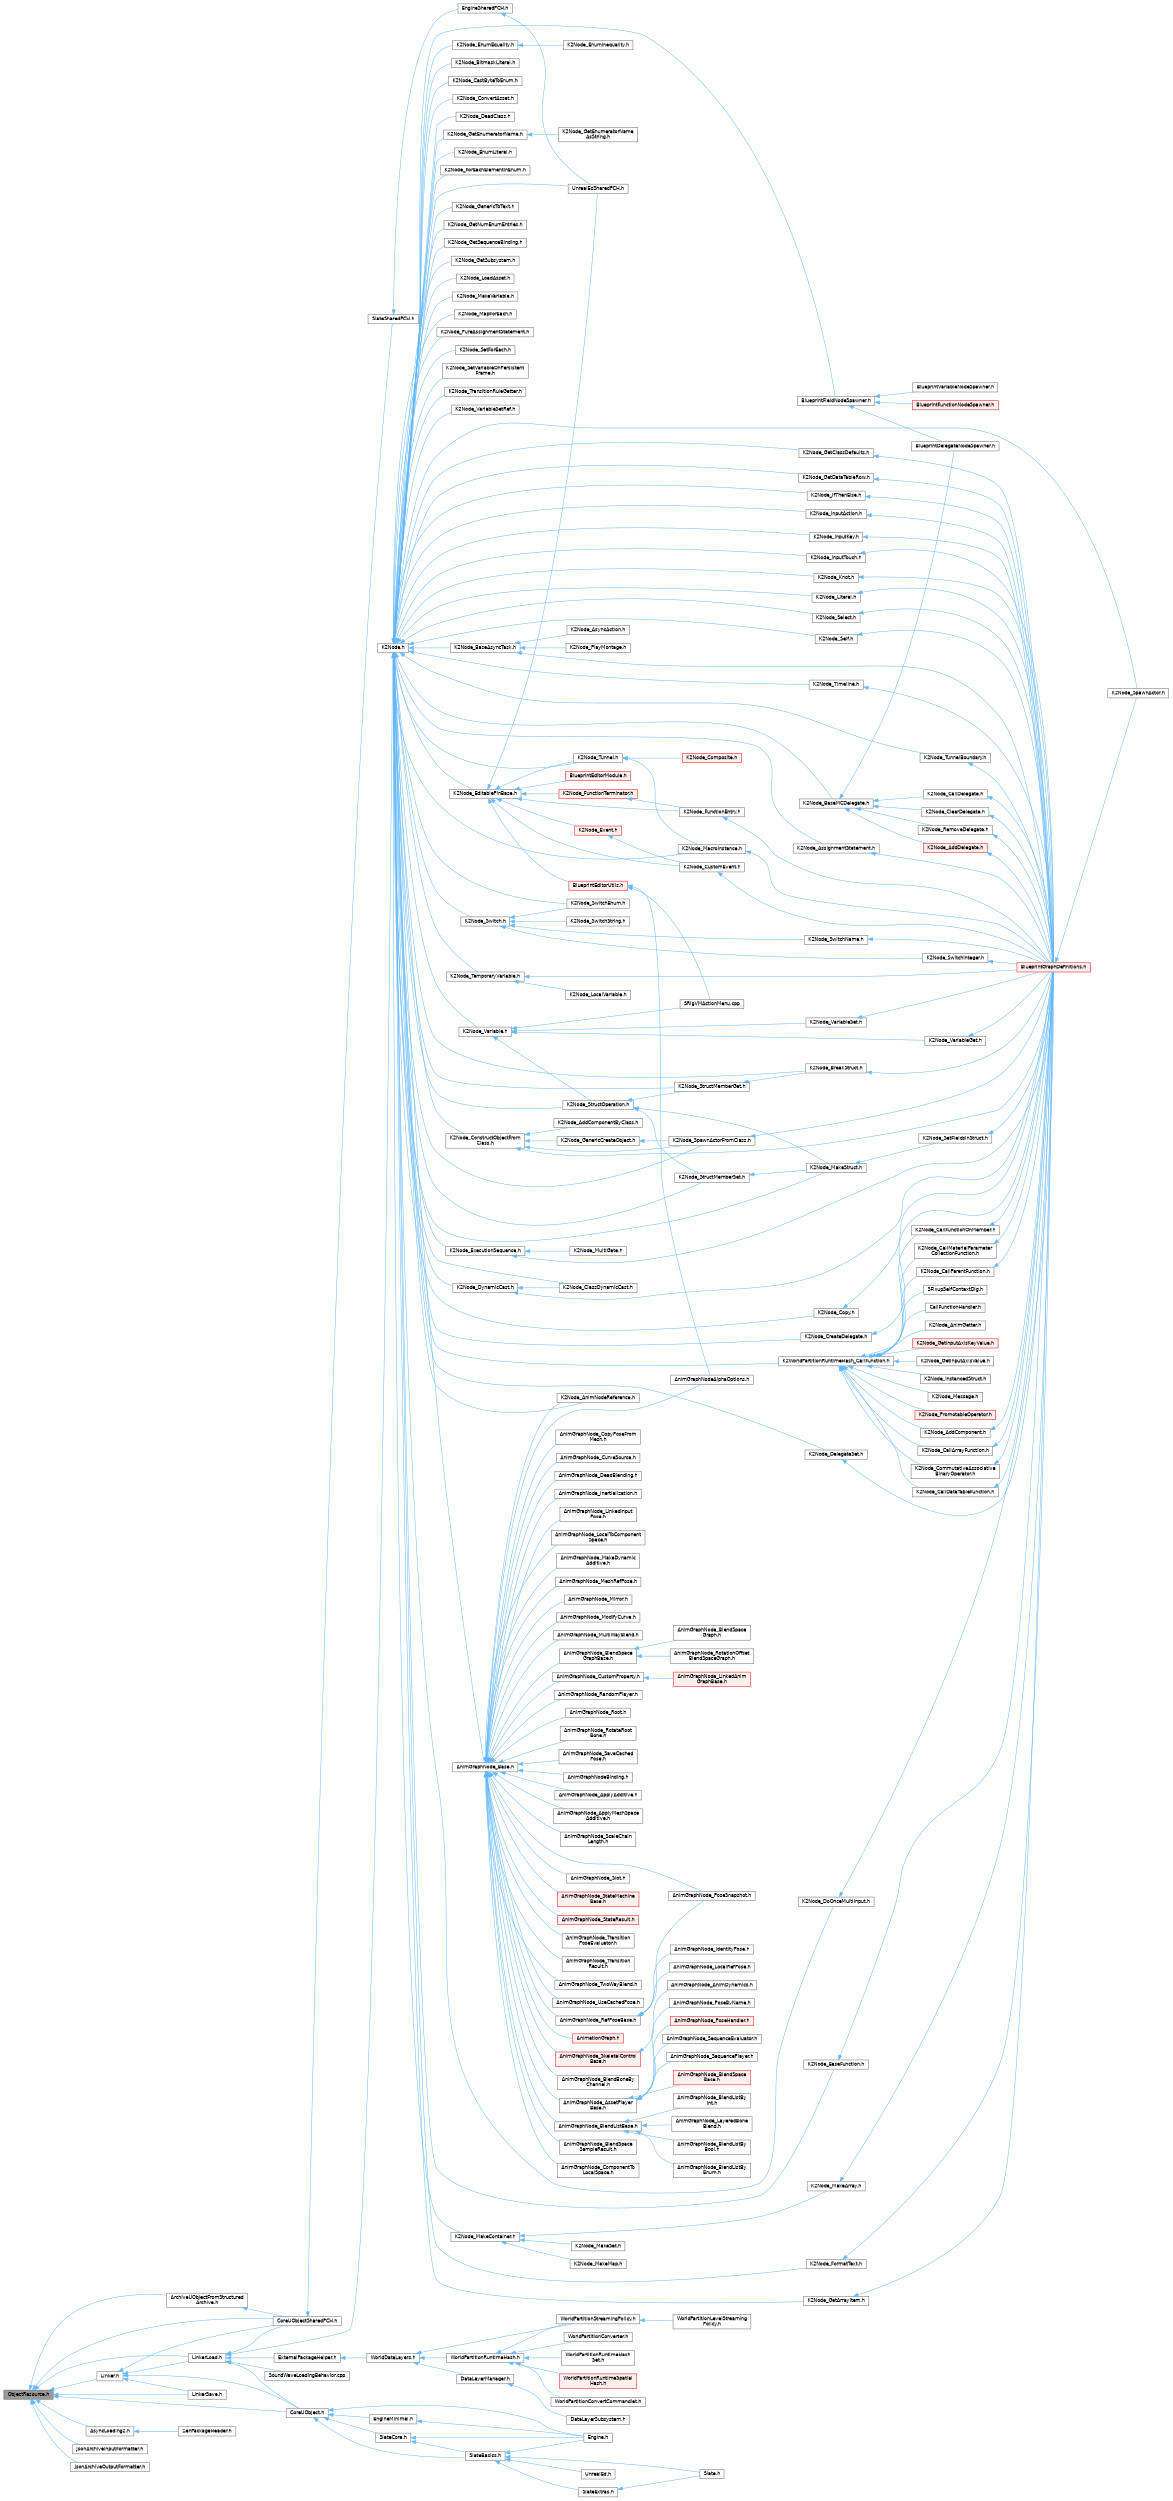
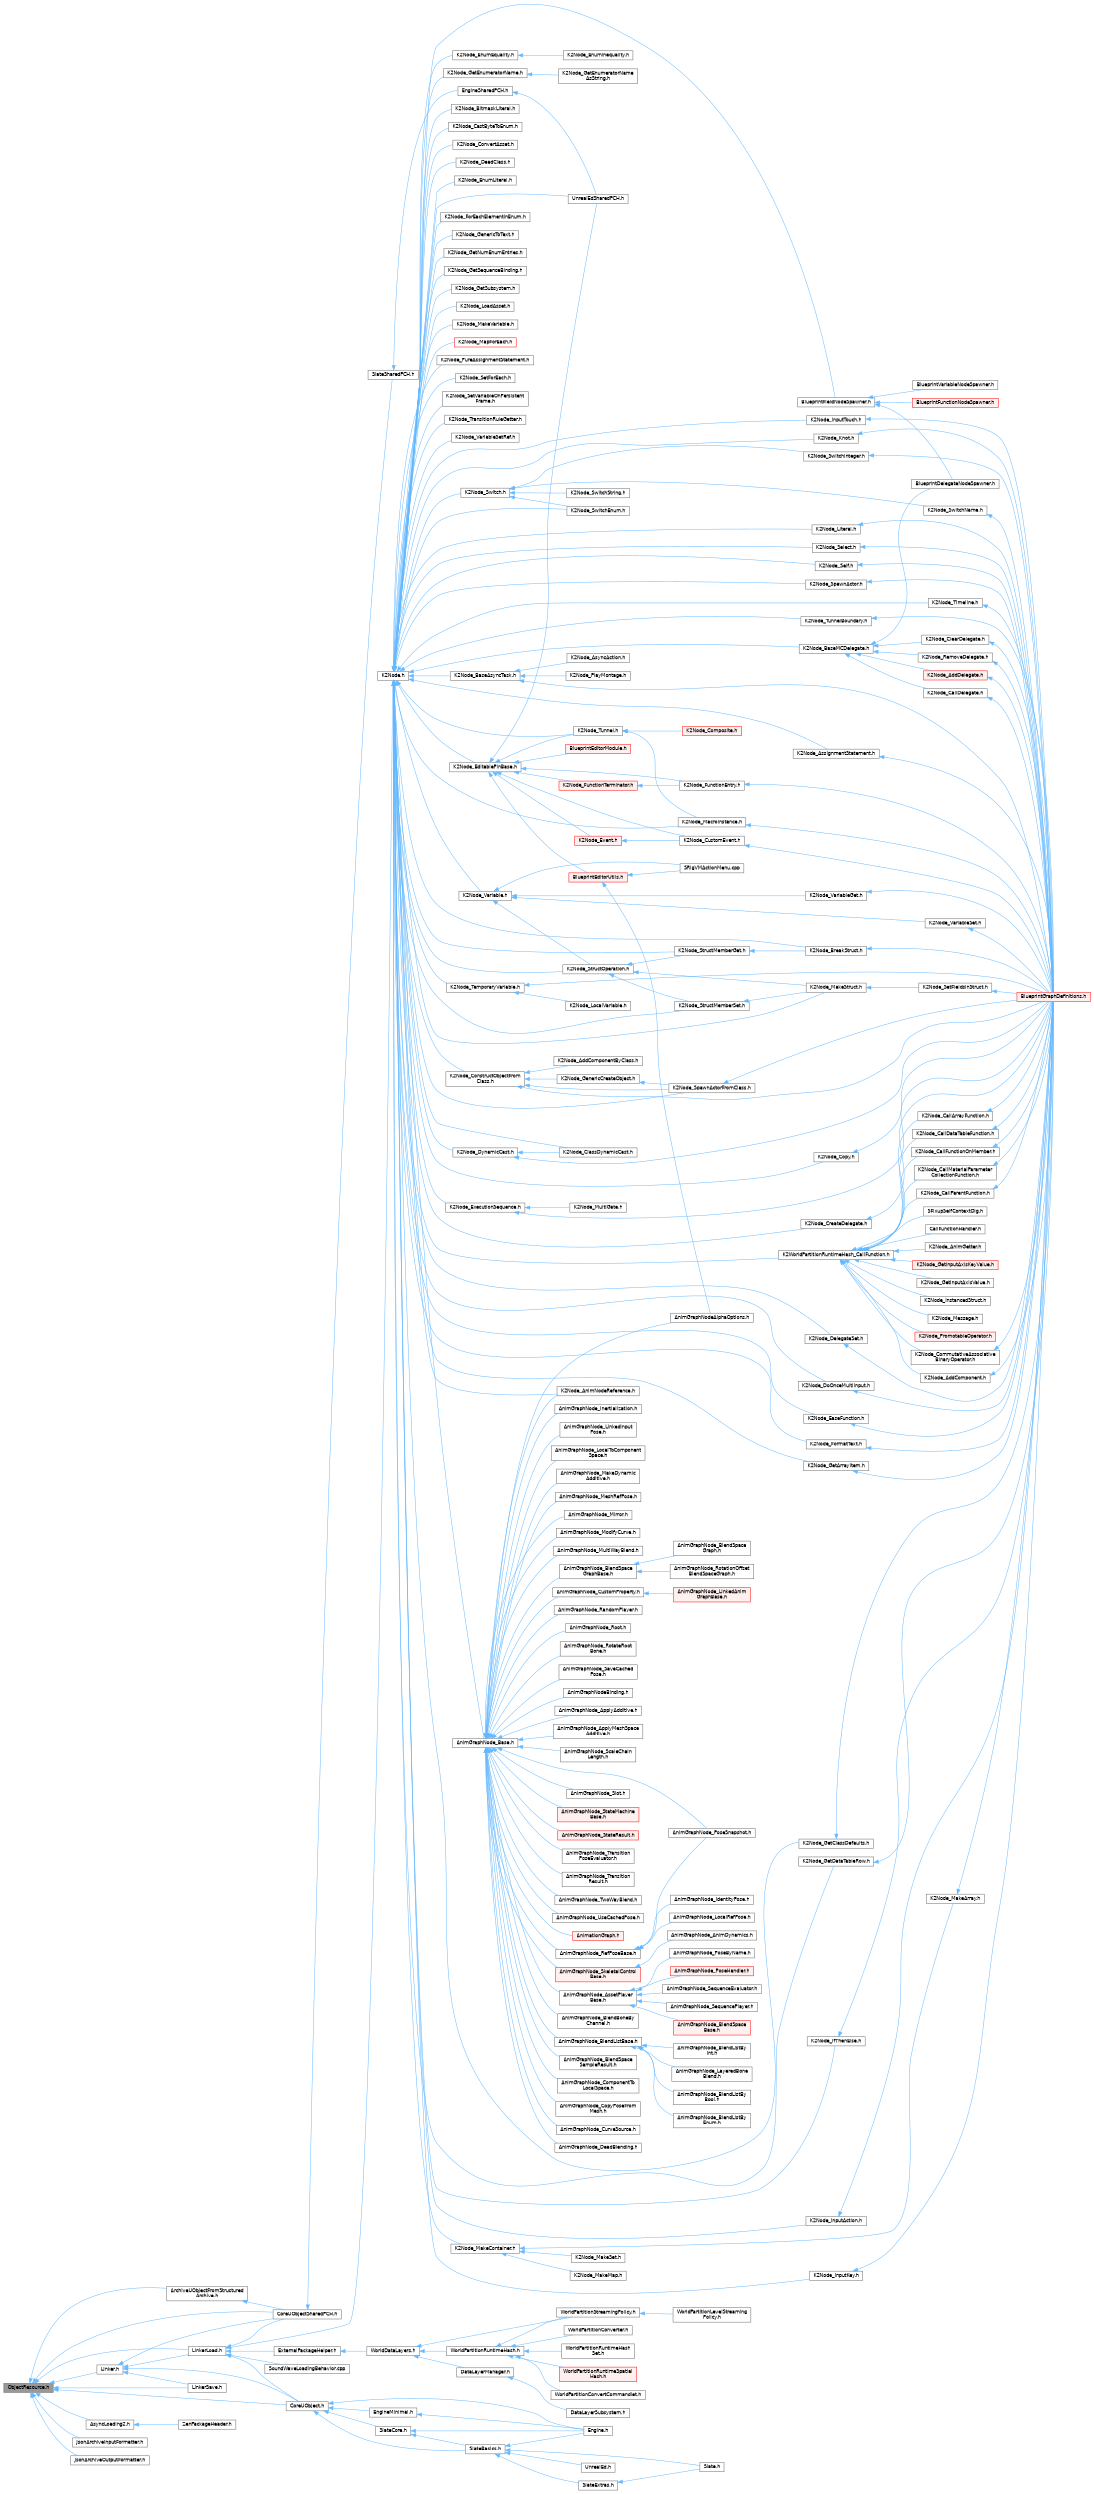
(485, 314) -> (485, 342)
(1097, 828) -> (1007, 609)
